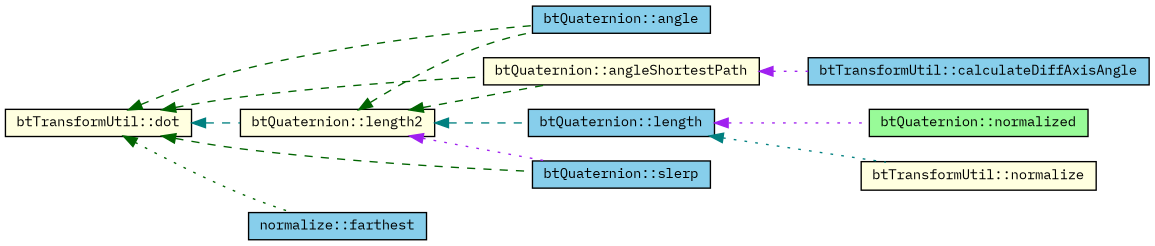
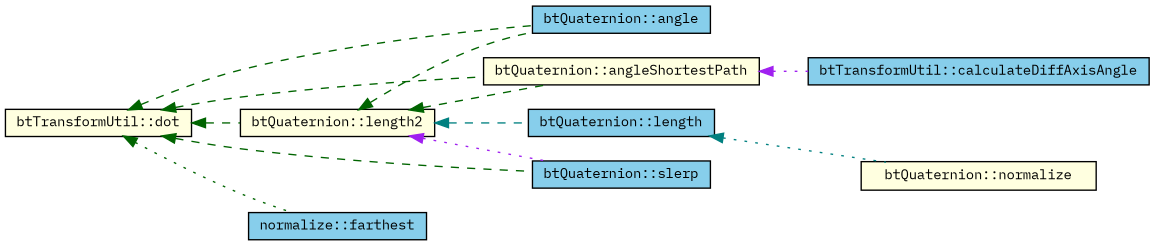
(223, 123) -> (223, 123)
(979, 123) -> none
(979, 176) -> (979, 176)
